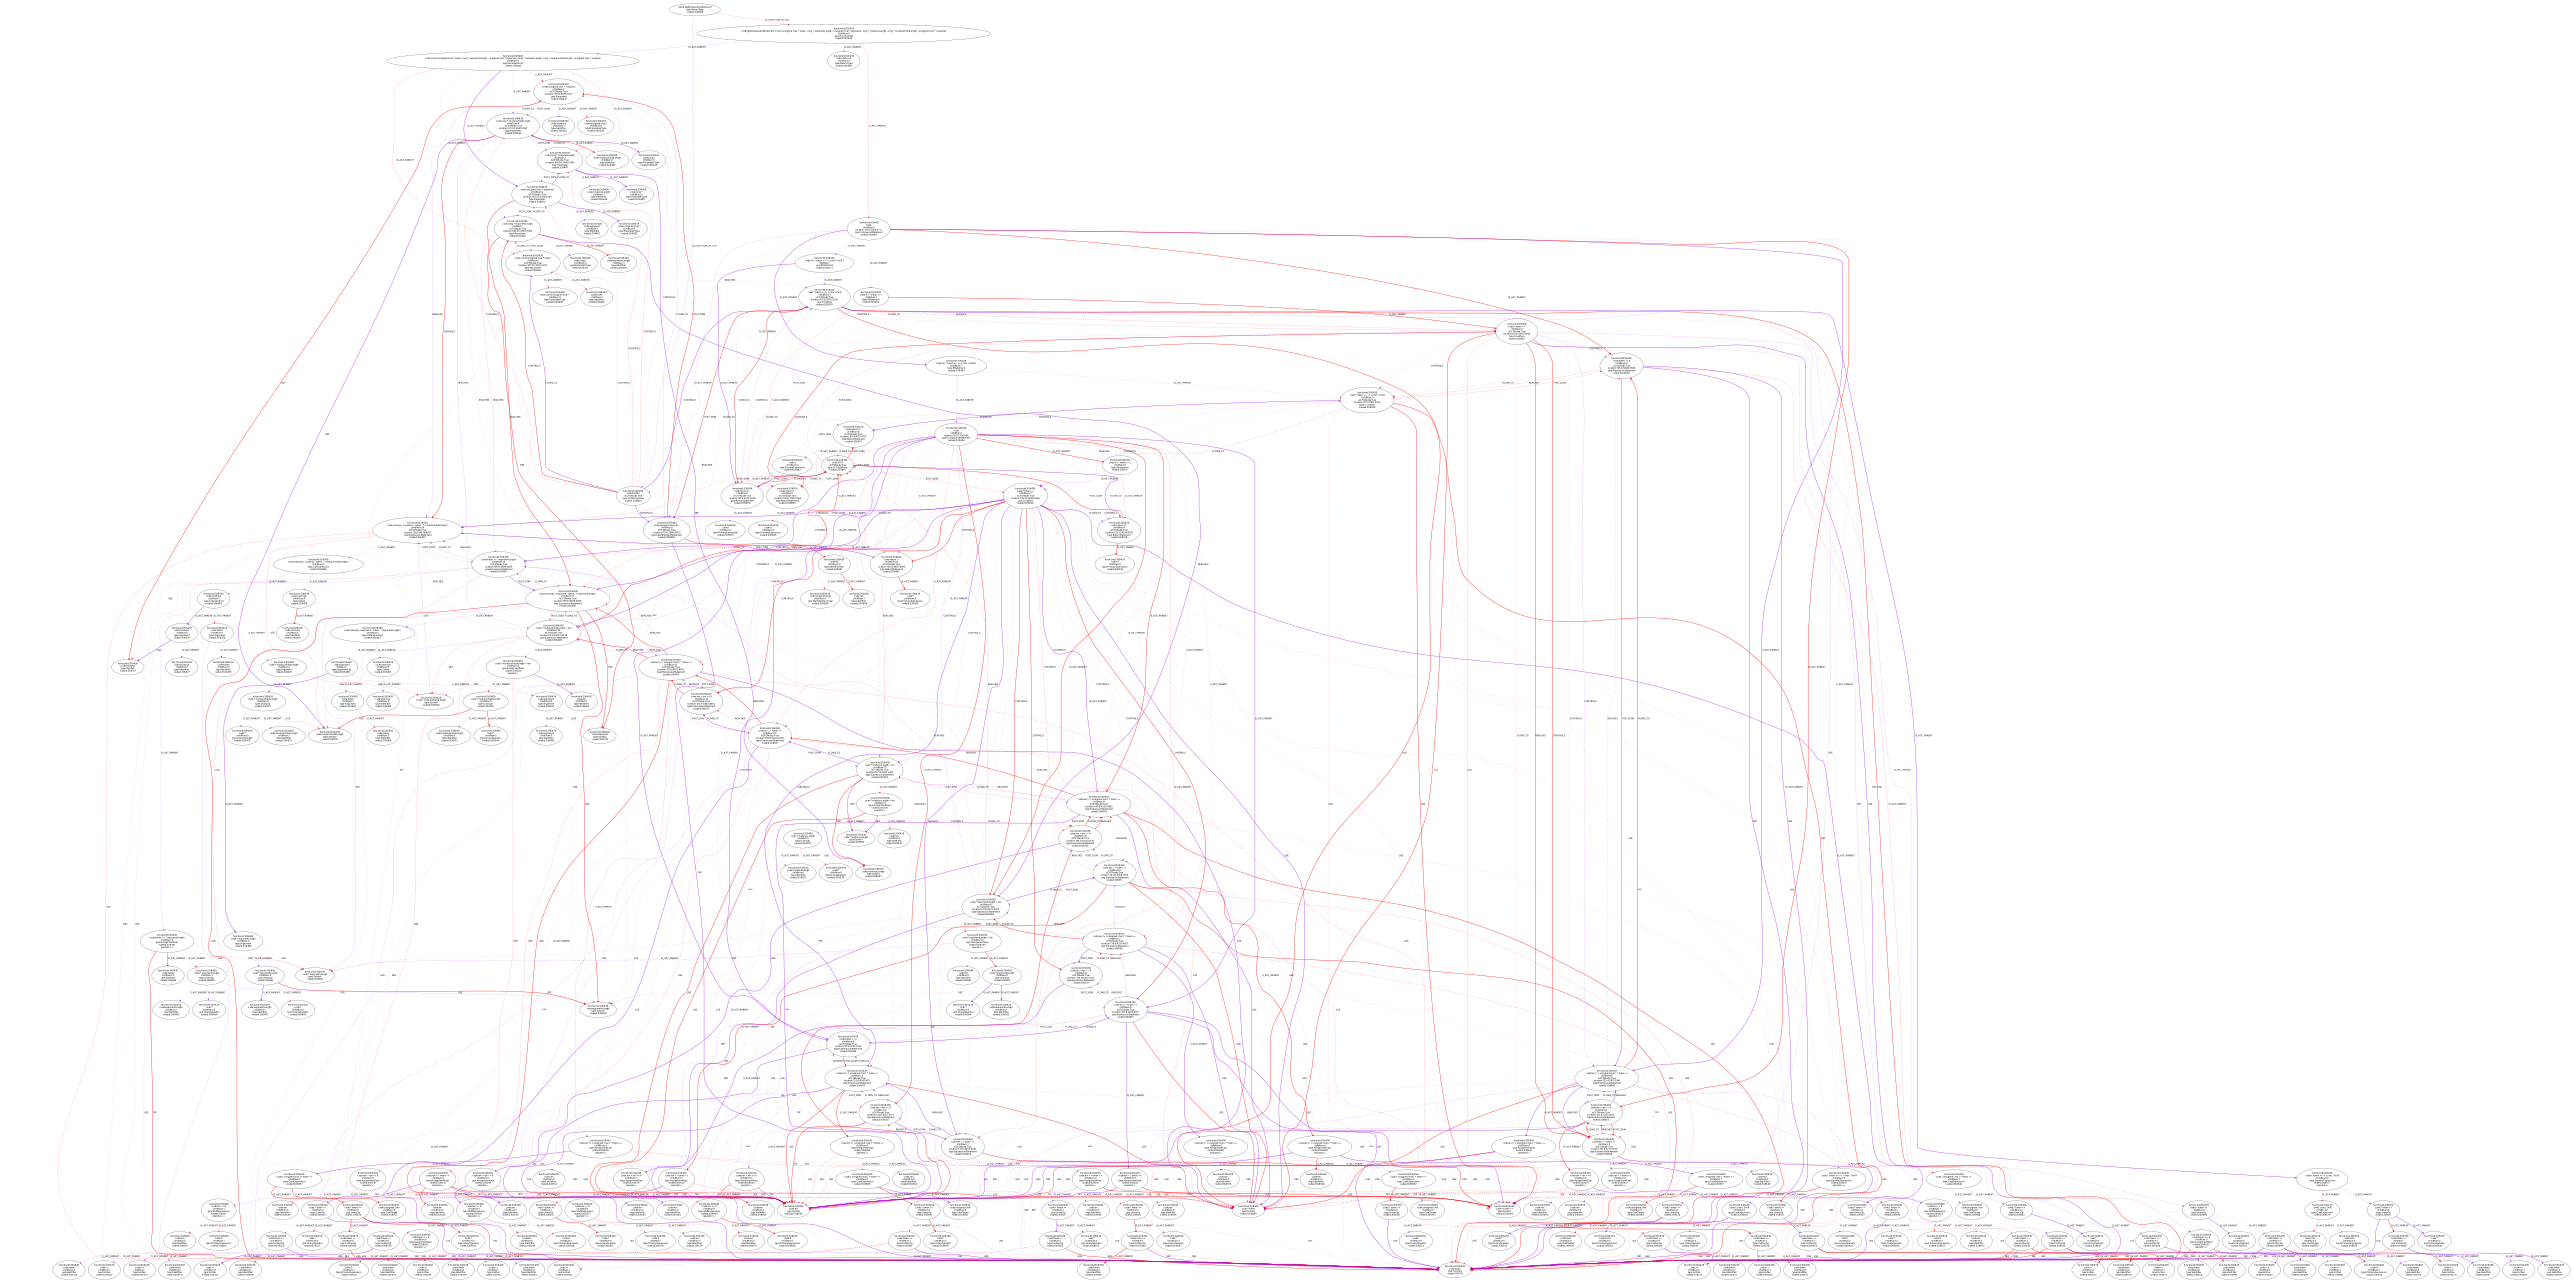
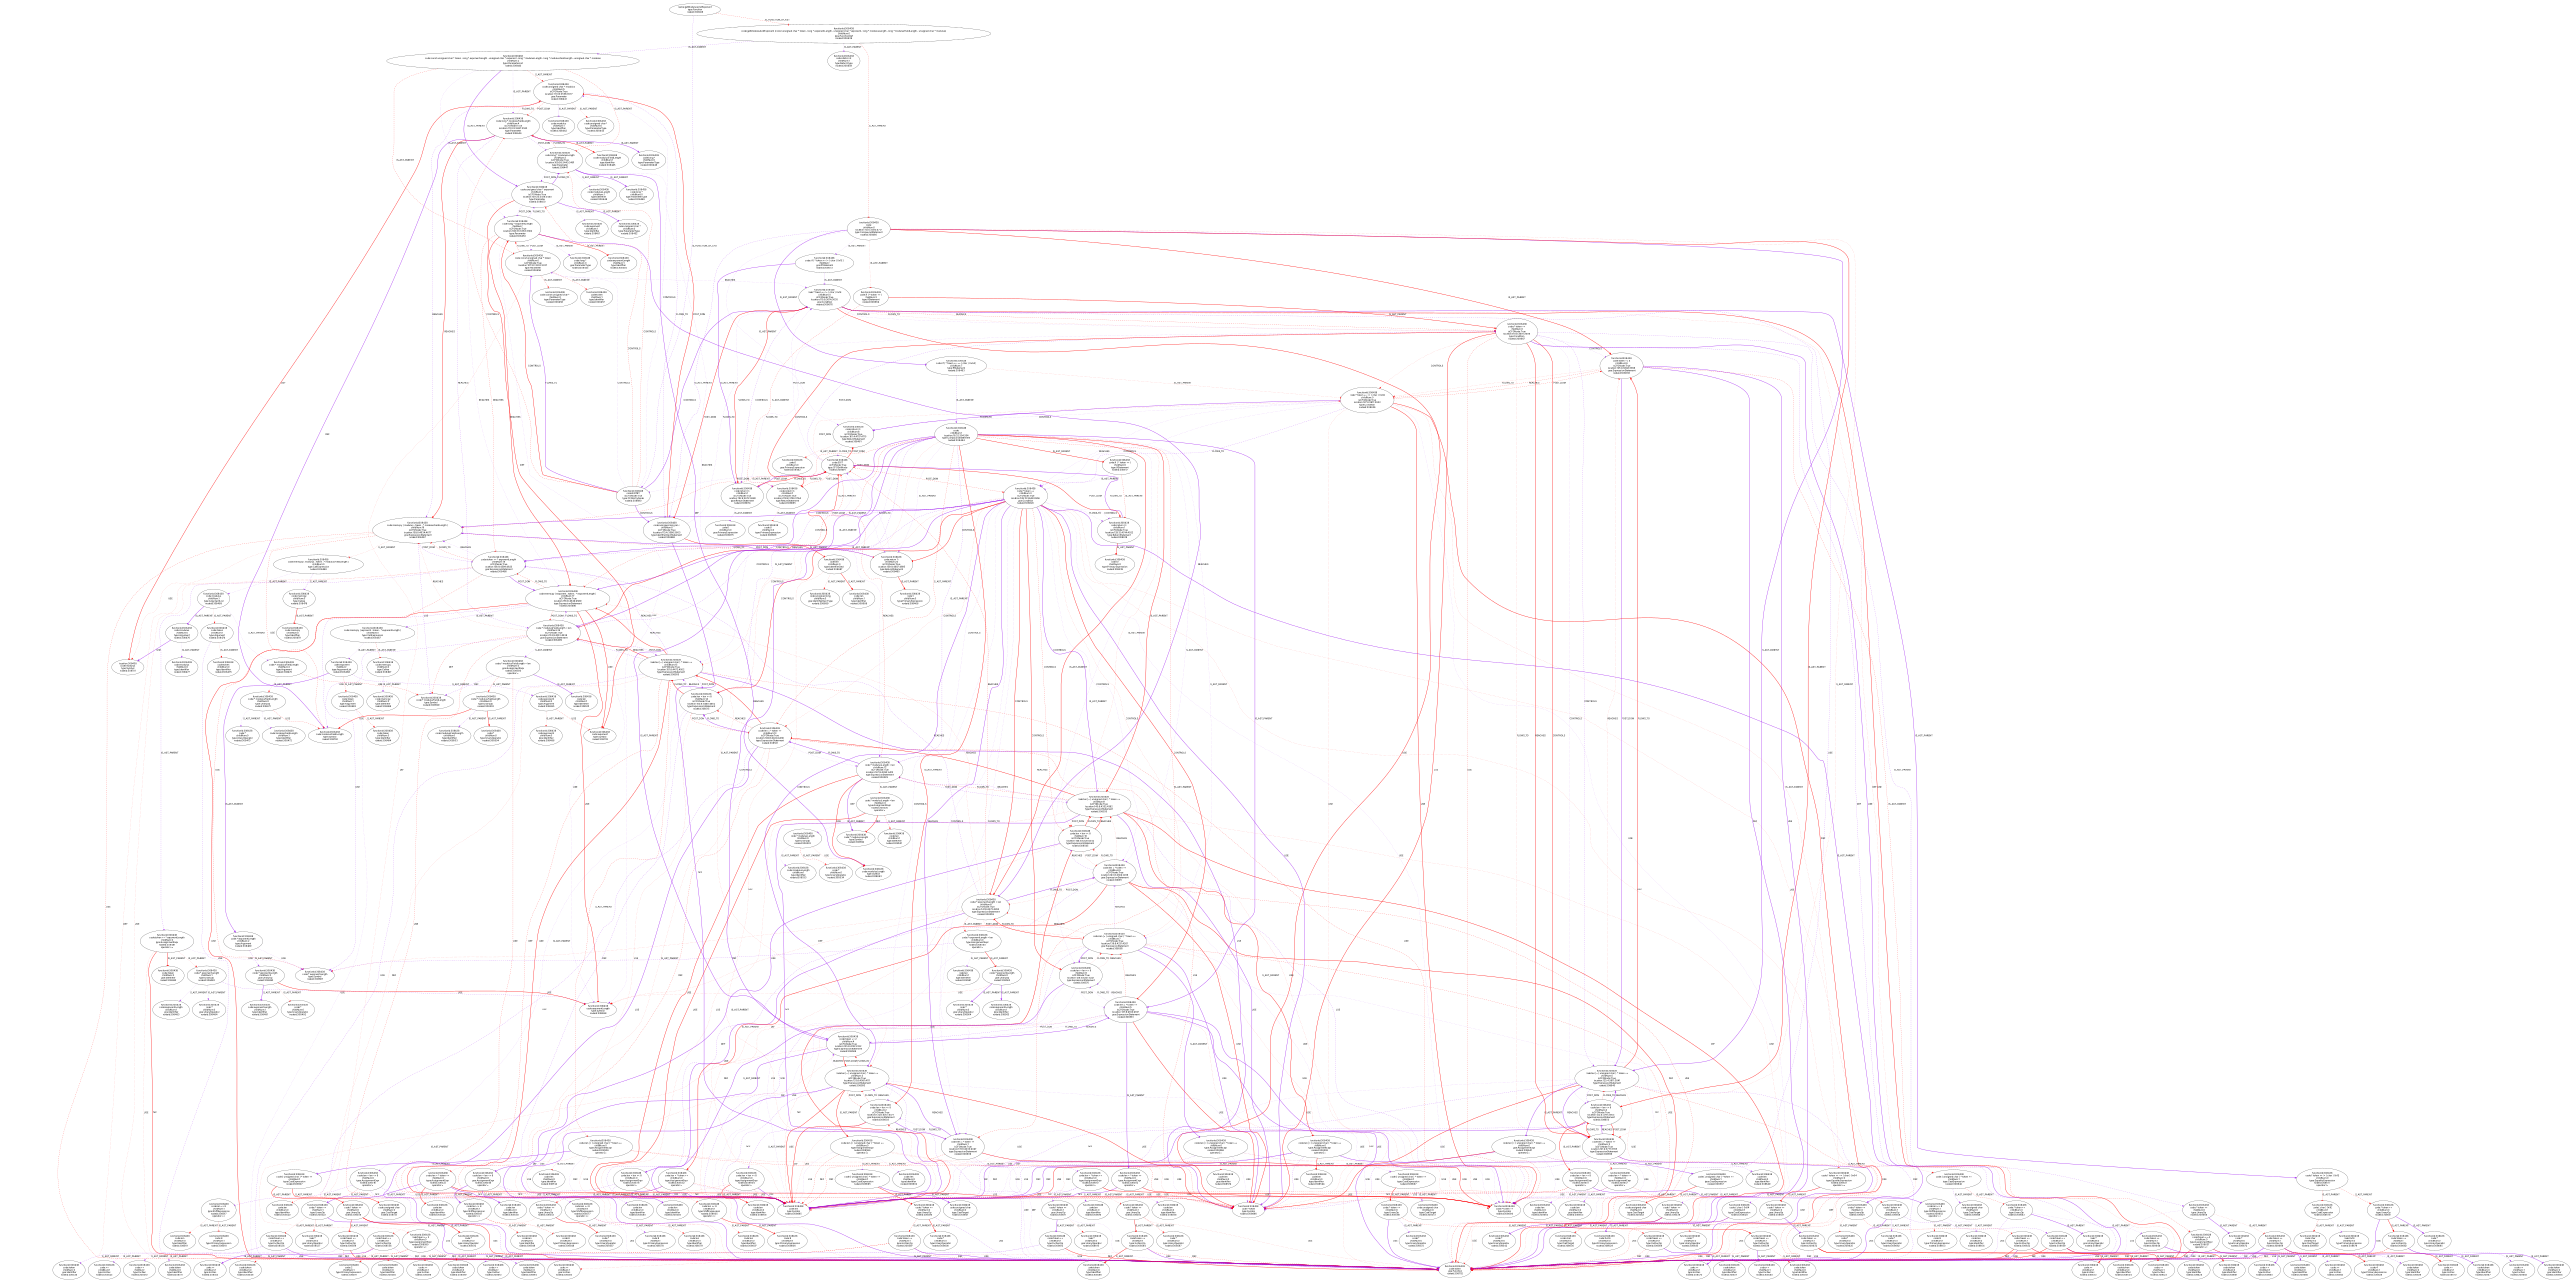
(695, 10) -> (695, 10)
(128, 667) -> (128, 667)
(793, 1210) -> (793, 1210)
